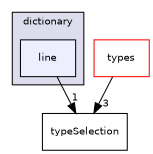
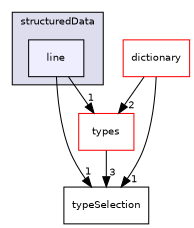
(48, 22) -> (58, 22)
none -> (156, 58)
none -> (79, 92)
